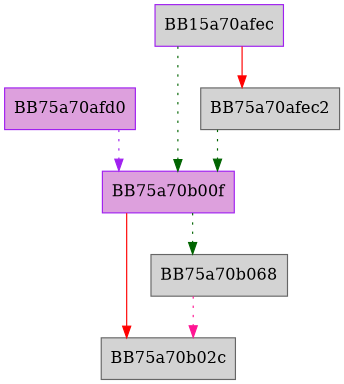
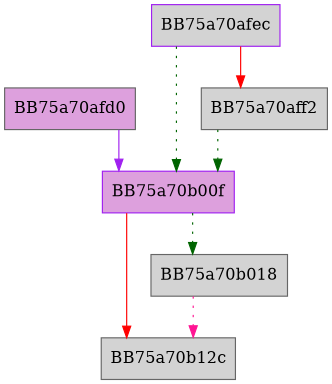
(219, 25) -> (216, 25)
(70, 109) -> (70, 109)
(270, 109) -> (264, 109)
(119, 144) -> (119, 144)
(219, 275) -> (219, 275)
(168, 359) -> (168, 359)
